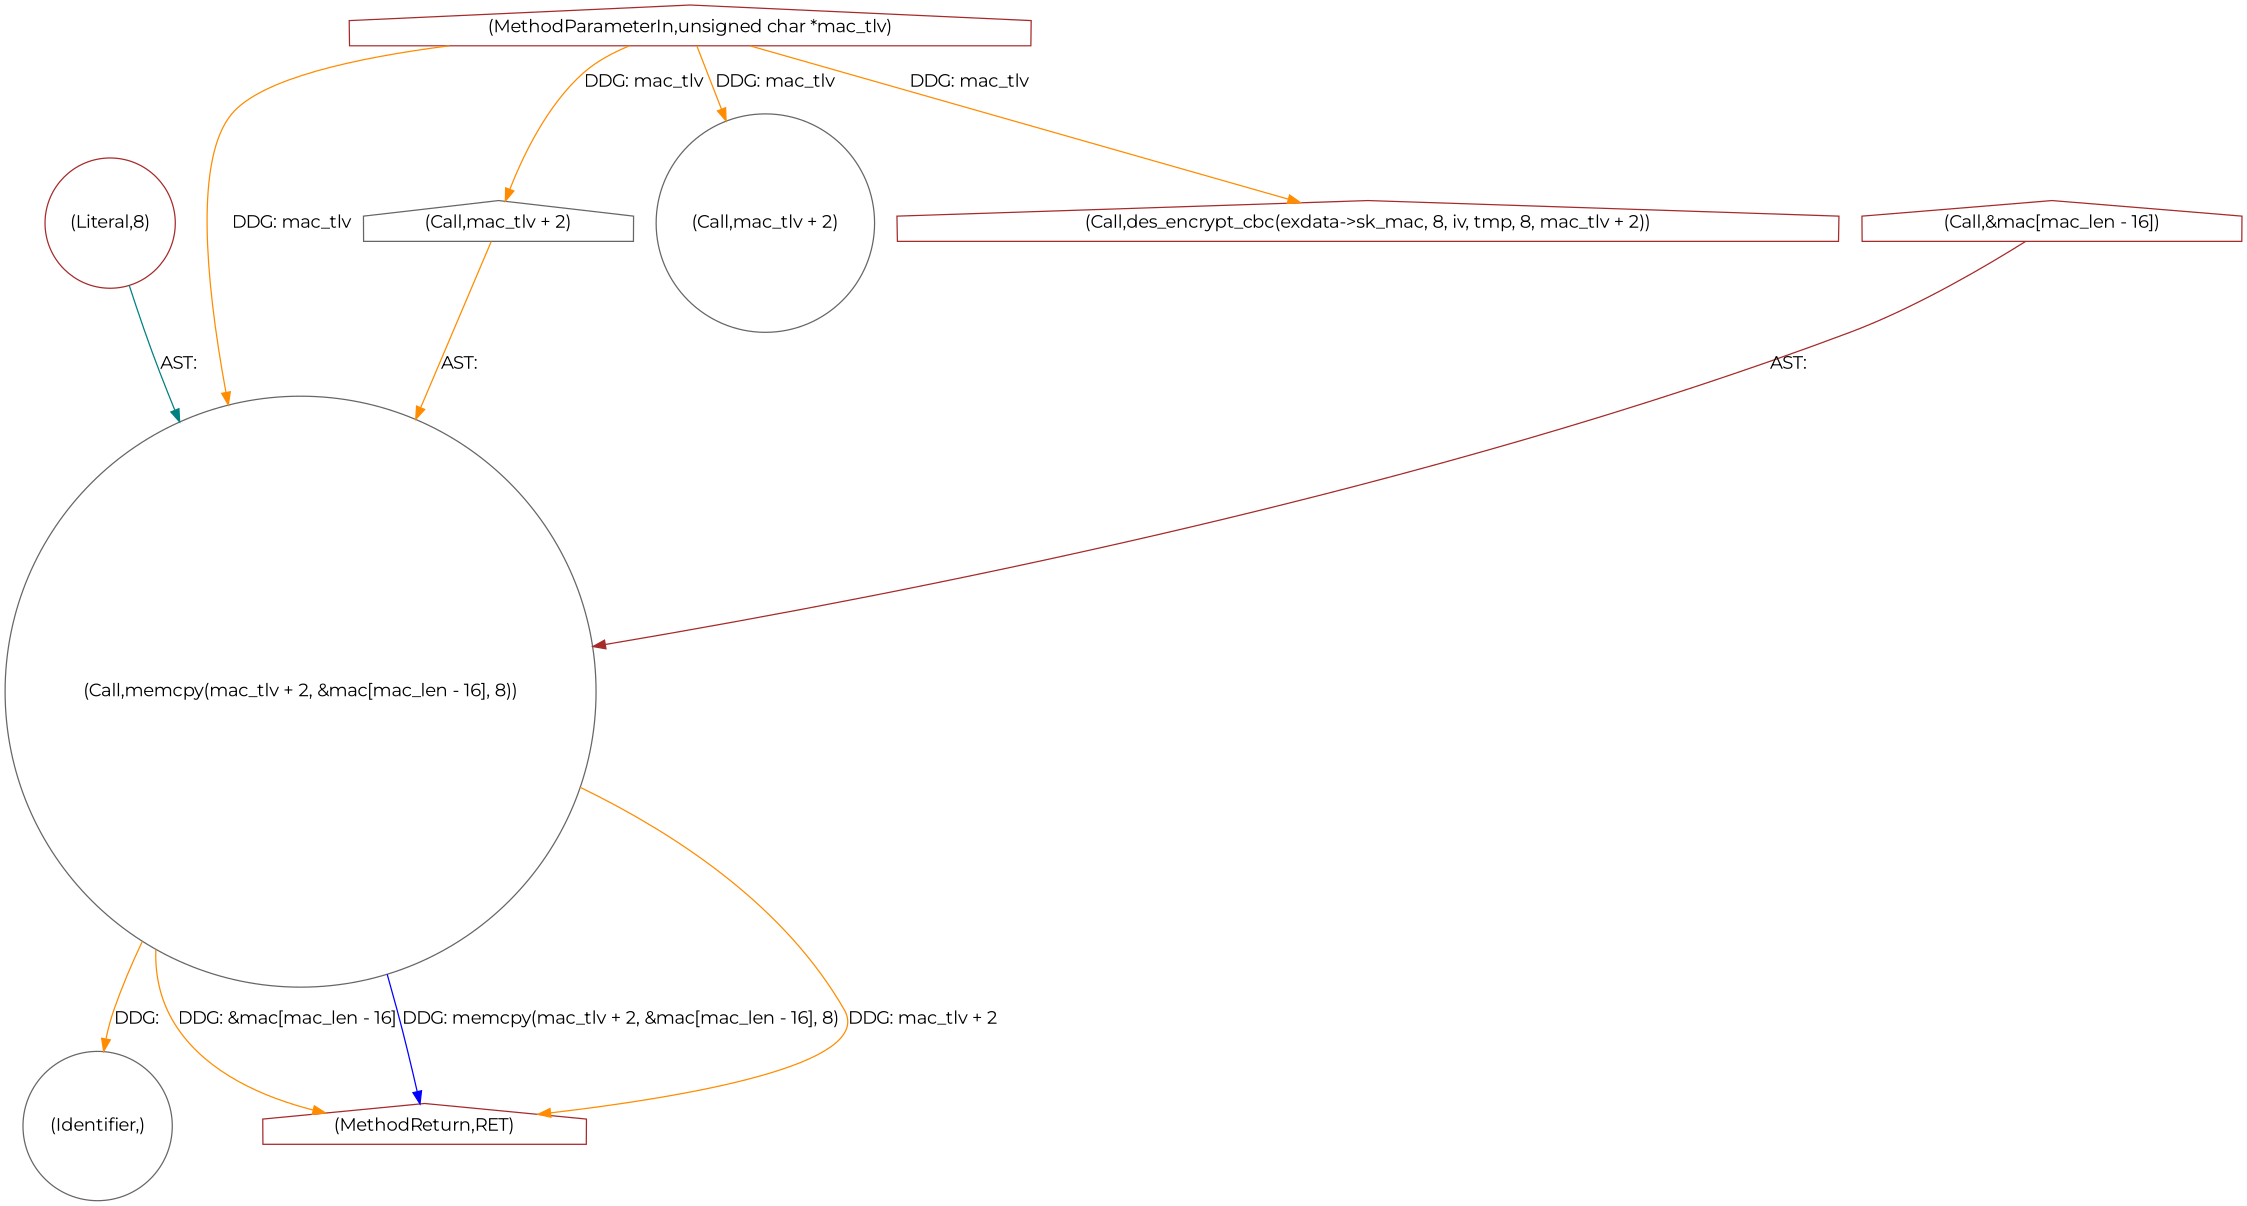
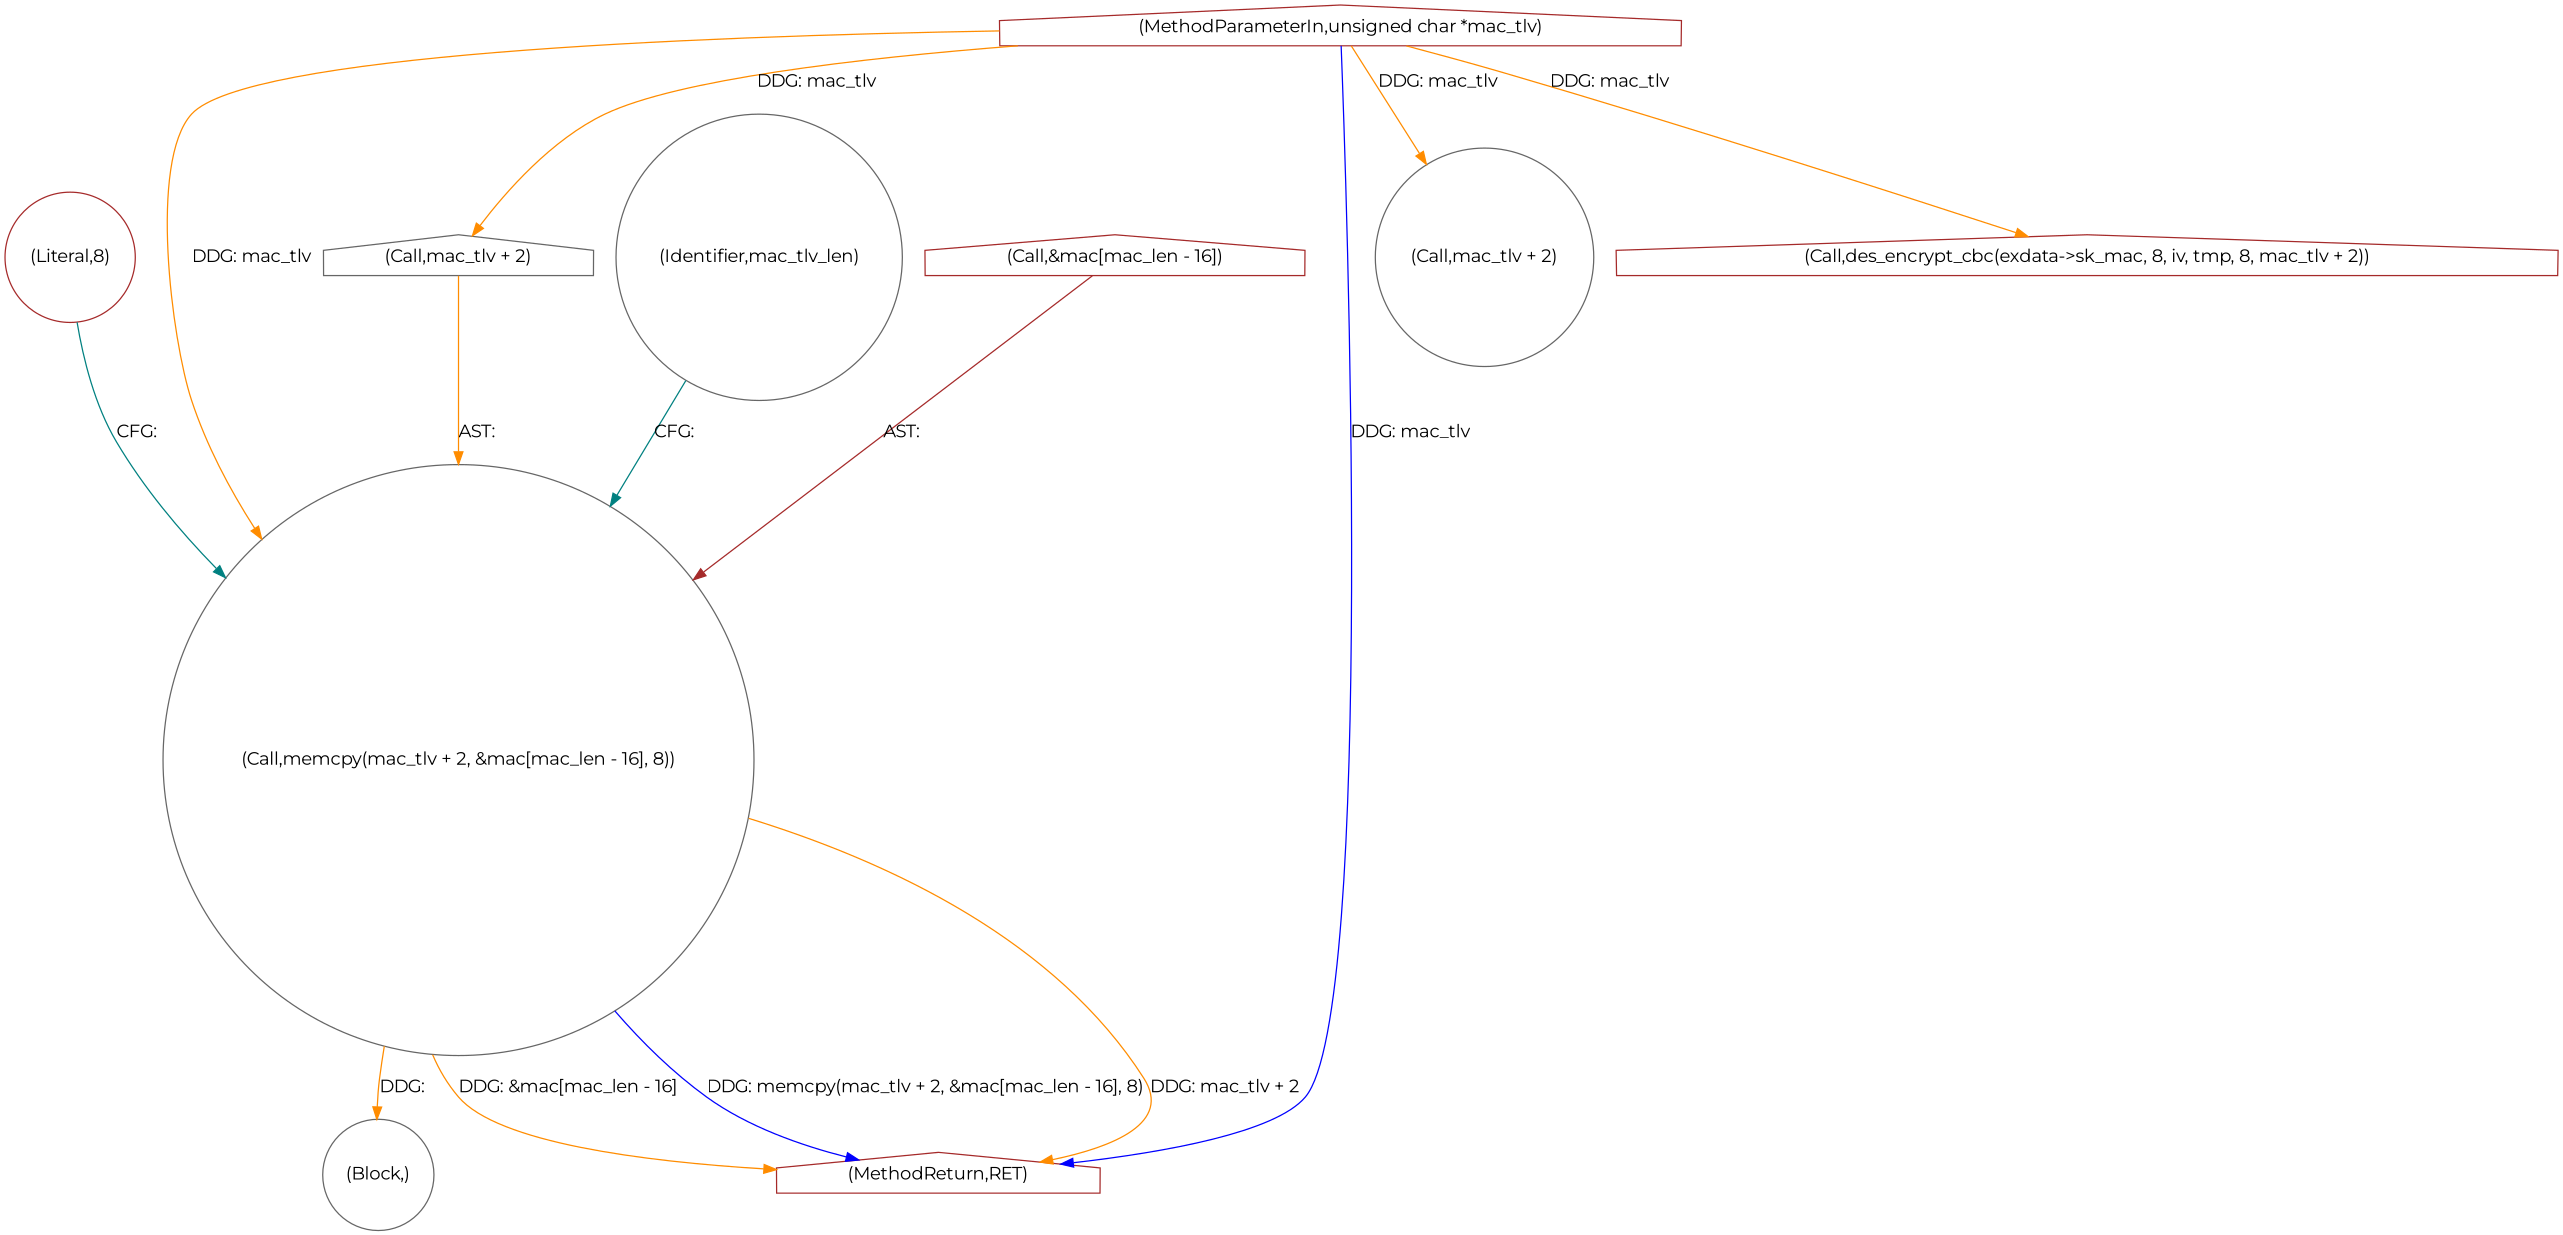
none -> (759, 257)
(182, 364) -> (140, 433)
none -> (1350, 696)
(98, 1126) -> (378, 1175)
